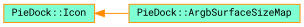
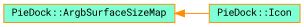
(117, 13) -> (197, 13)
